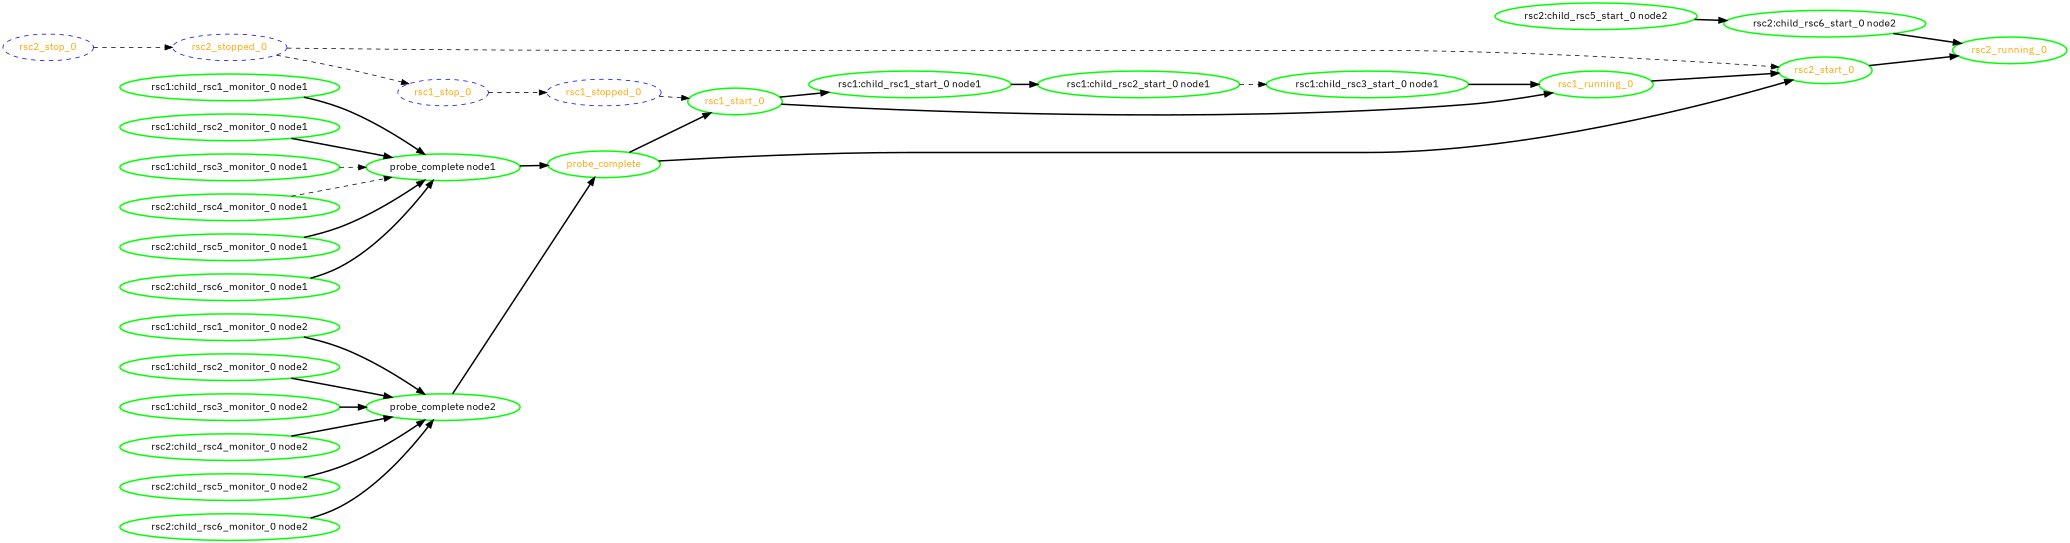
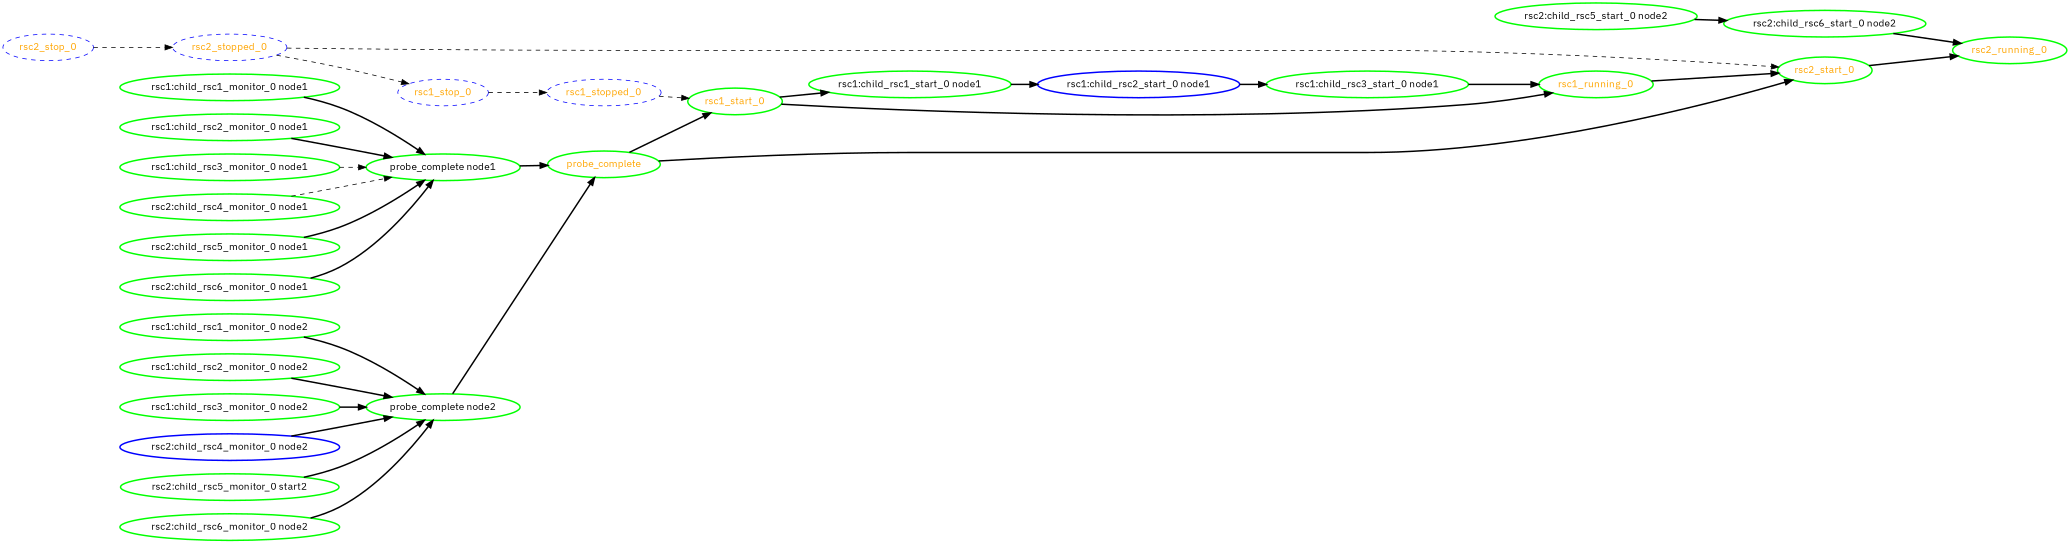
(1139, 84) -> (1139, 84)
(1249, 84) -> (1249, 84)
(230, 447) -> (230, 447)
(230, 487) -> (230, 487)
